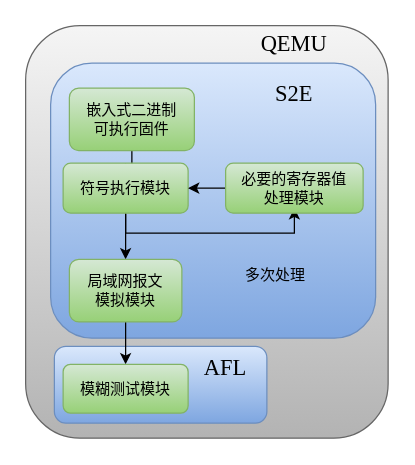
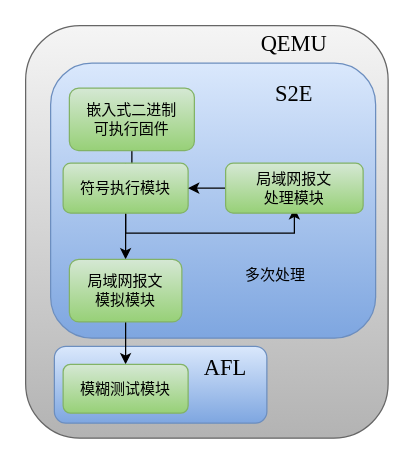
(294, 188) -> (294, 188)
